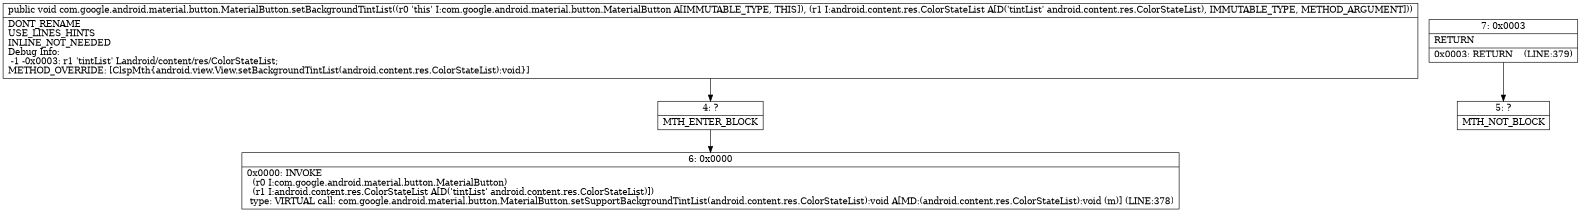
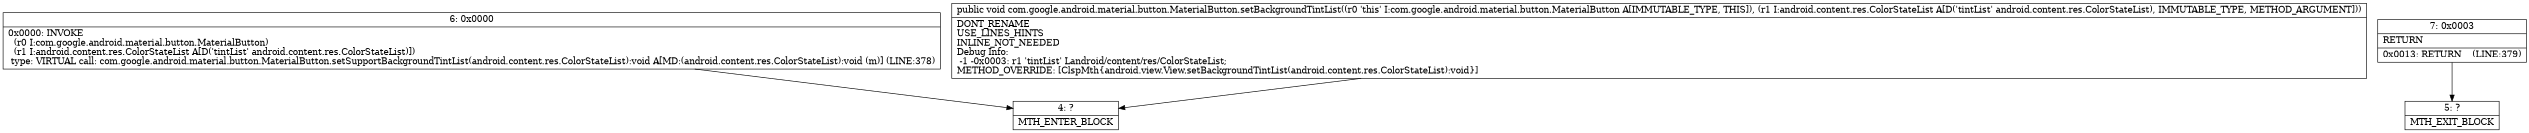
(1503, 55) -> (2452, 55)
(1503, 122) -> (2452, 122)
(711, 138) -> (851, 88)
